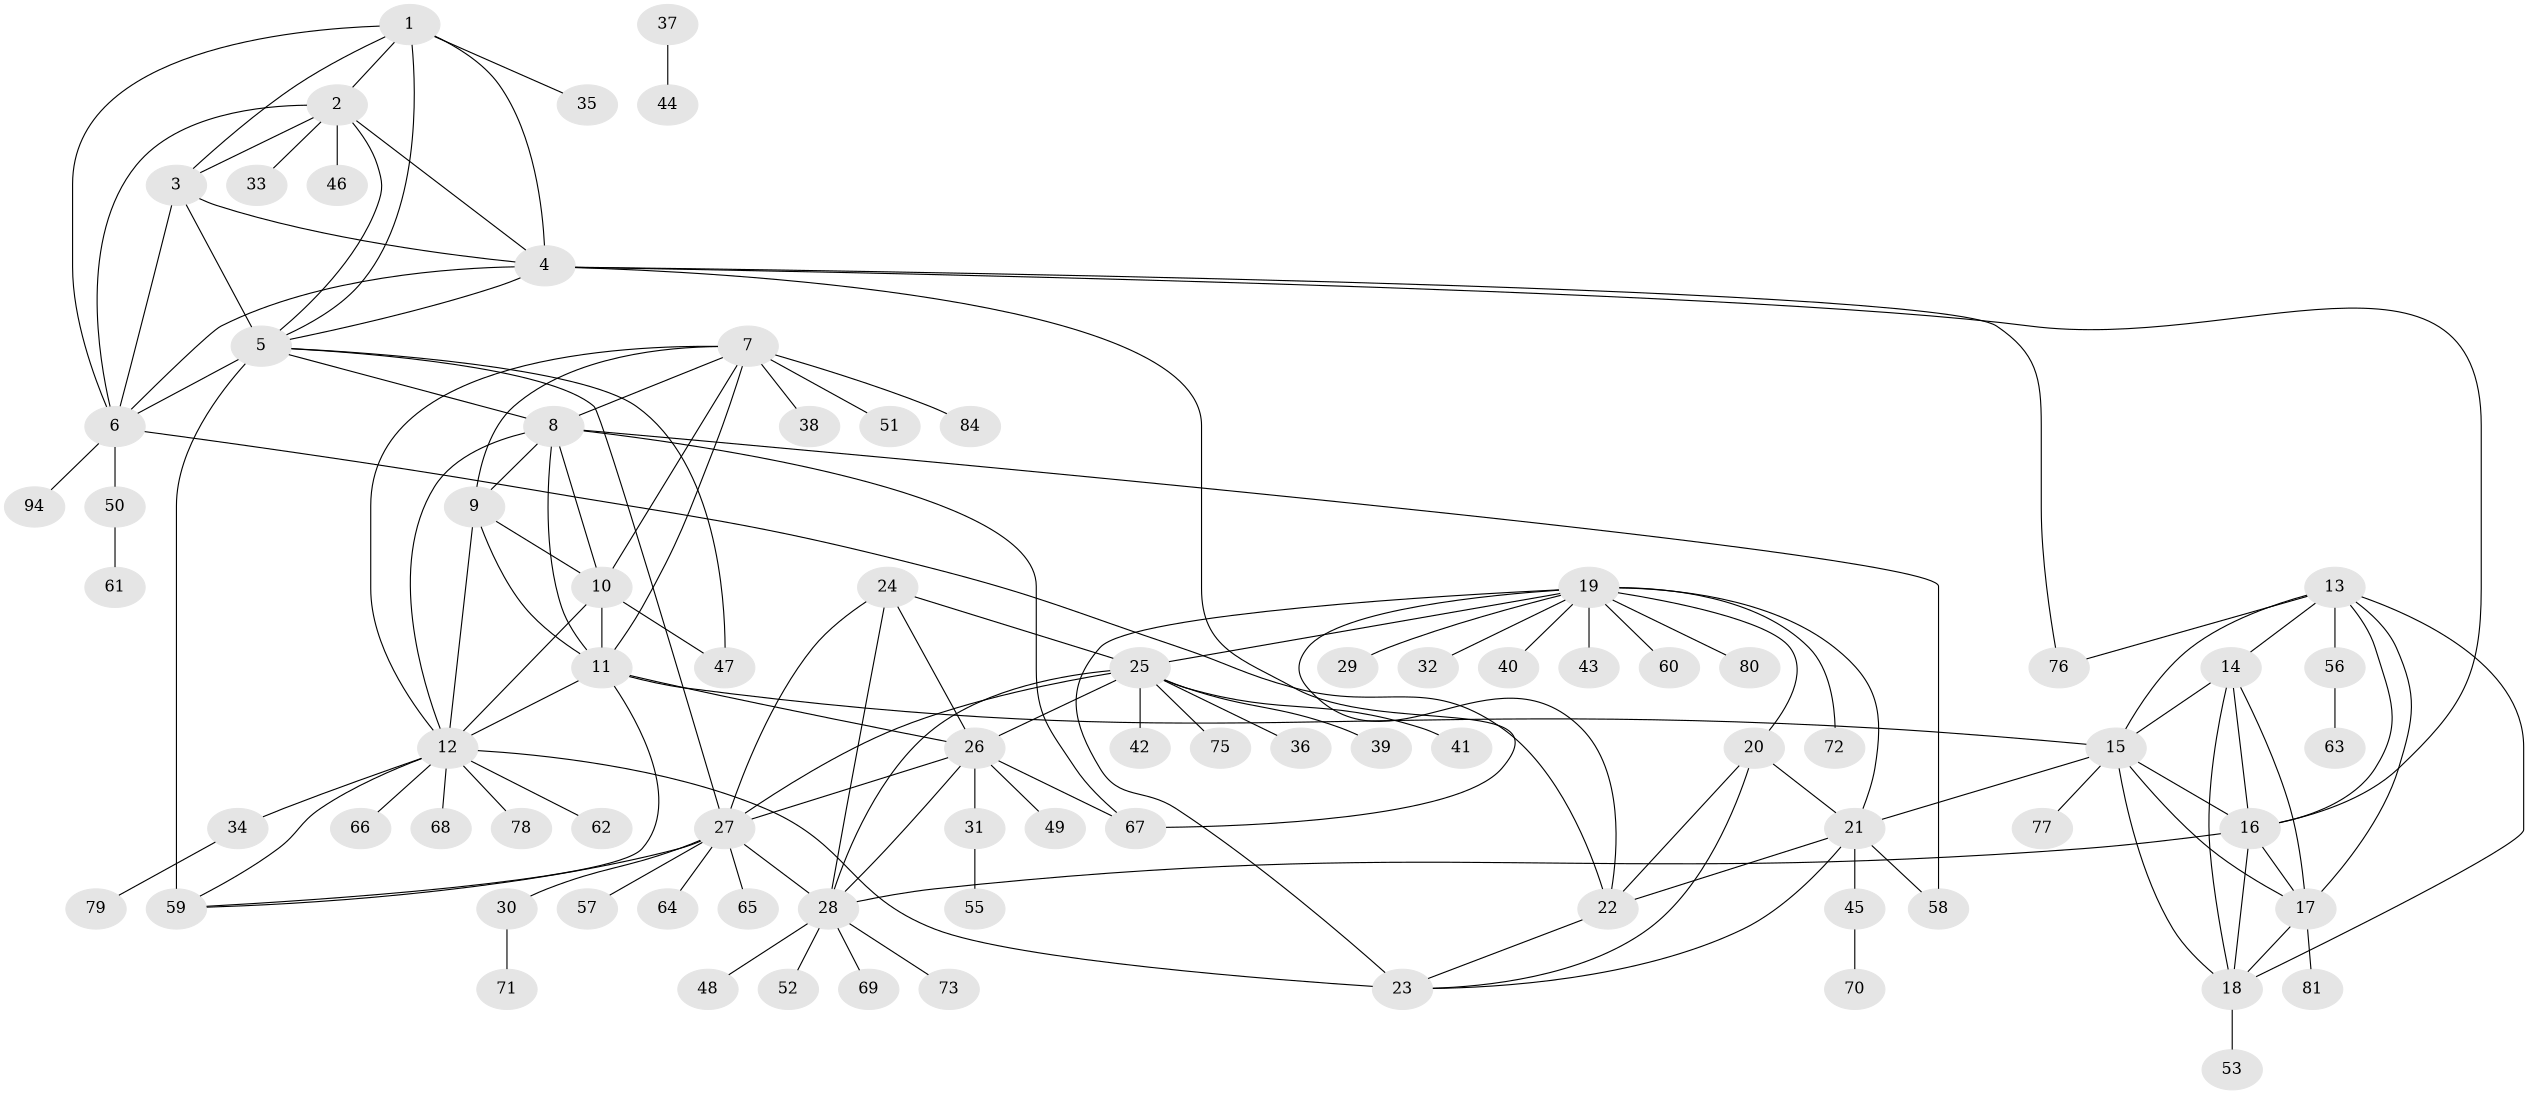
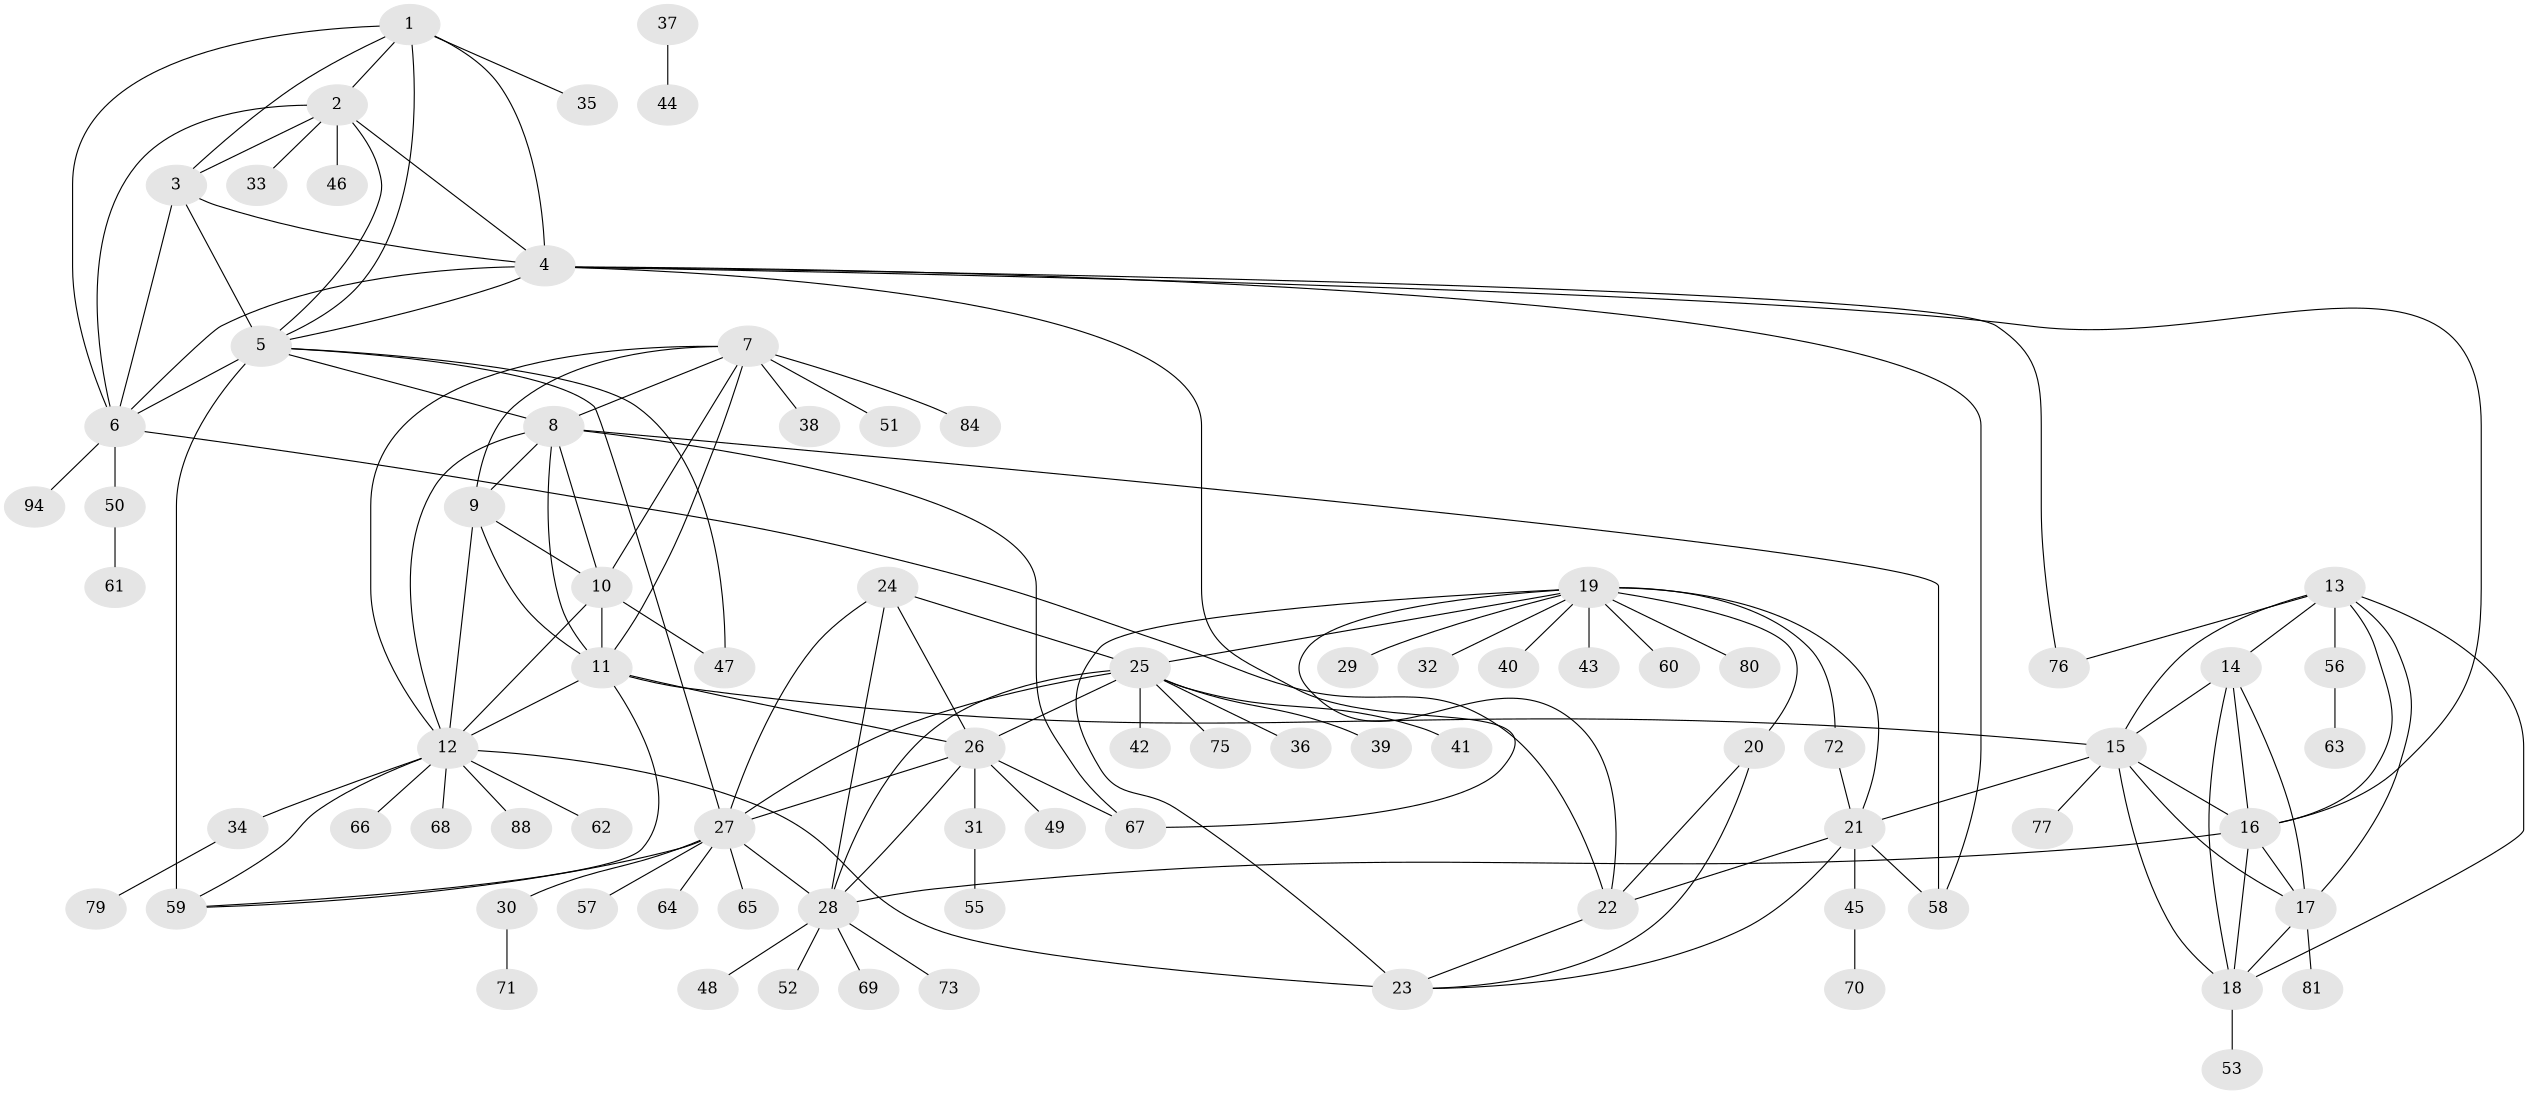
none -> (1525, 306)
(1805, 788) -> (1845, 788)
(521, 829) -> (521, 829)
